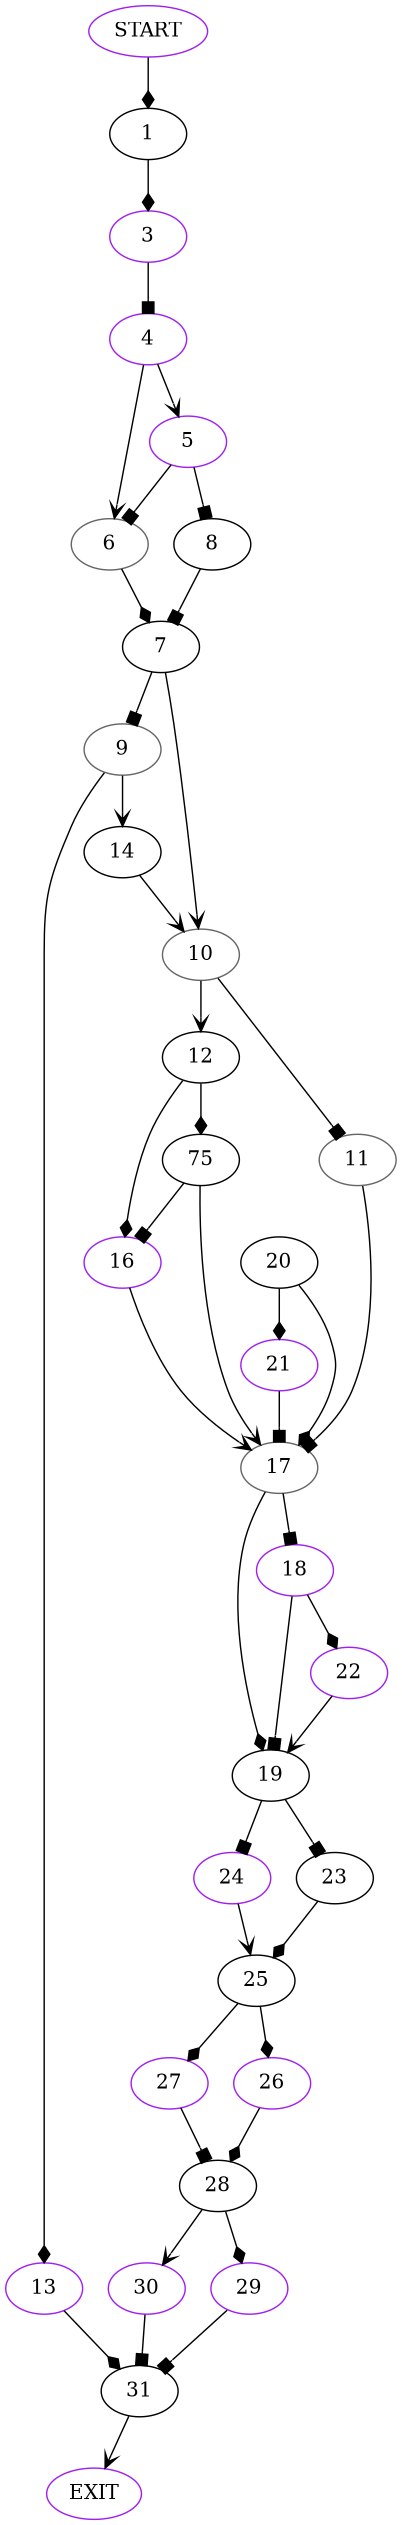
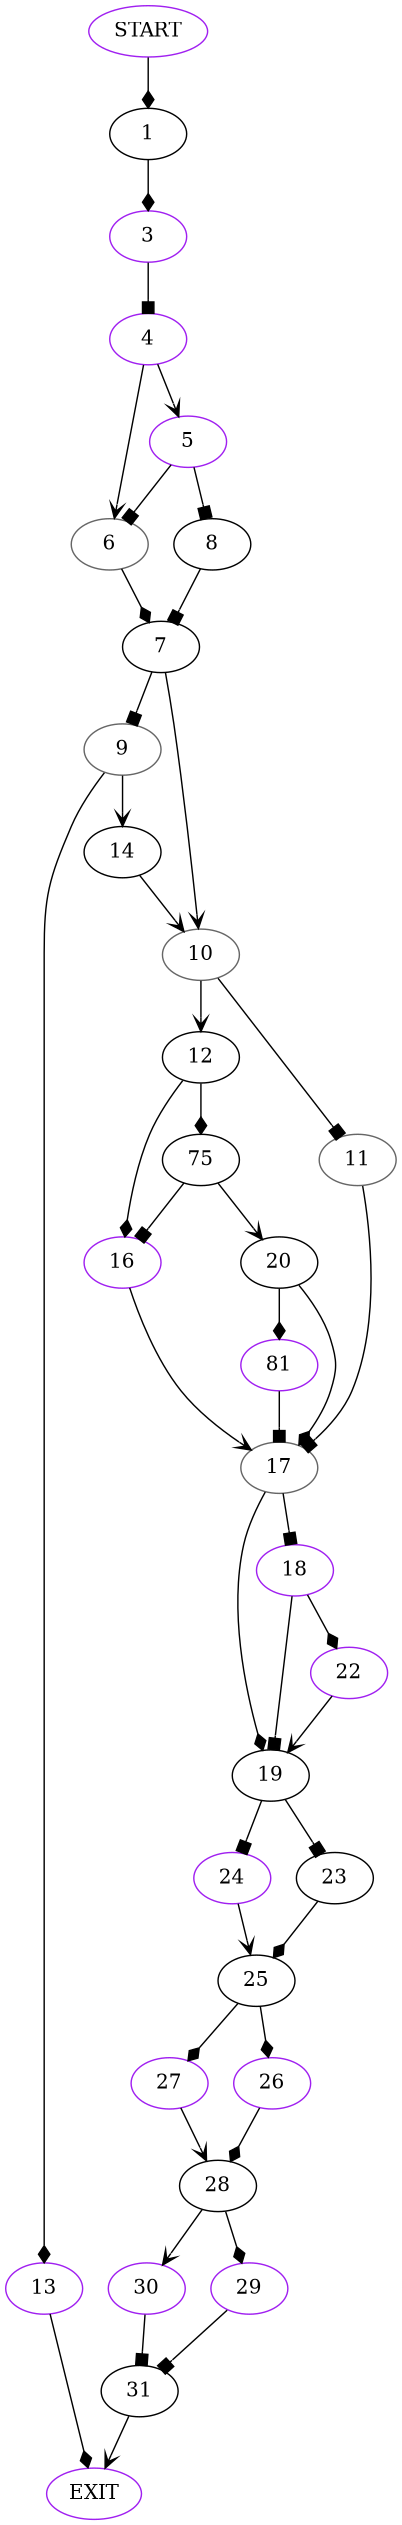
(209, 1314) -> (236, 1206)
(279, 1365) -> (279, 1365)
(190, 2128) -> (190, 2128)
(86, 2334) -> (67, 2382)
